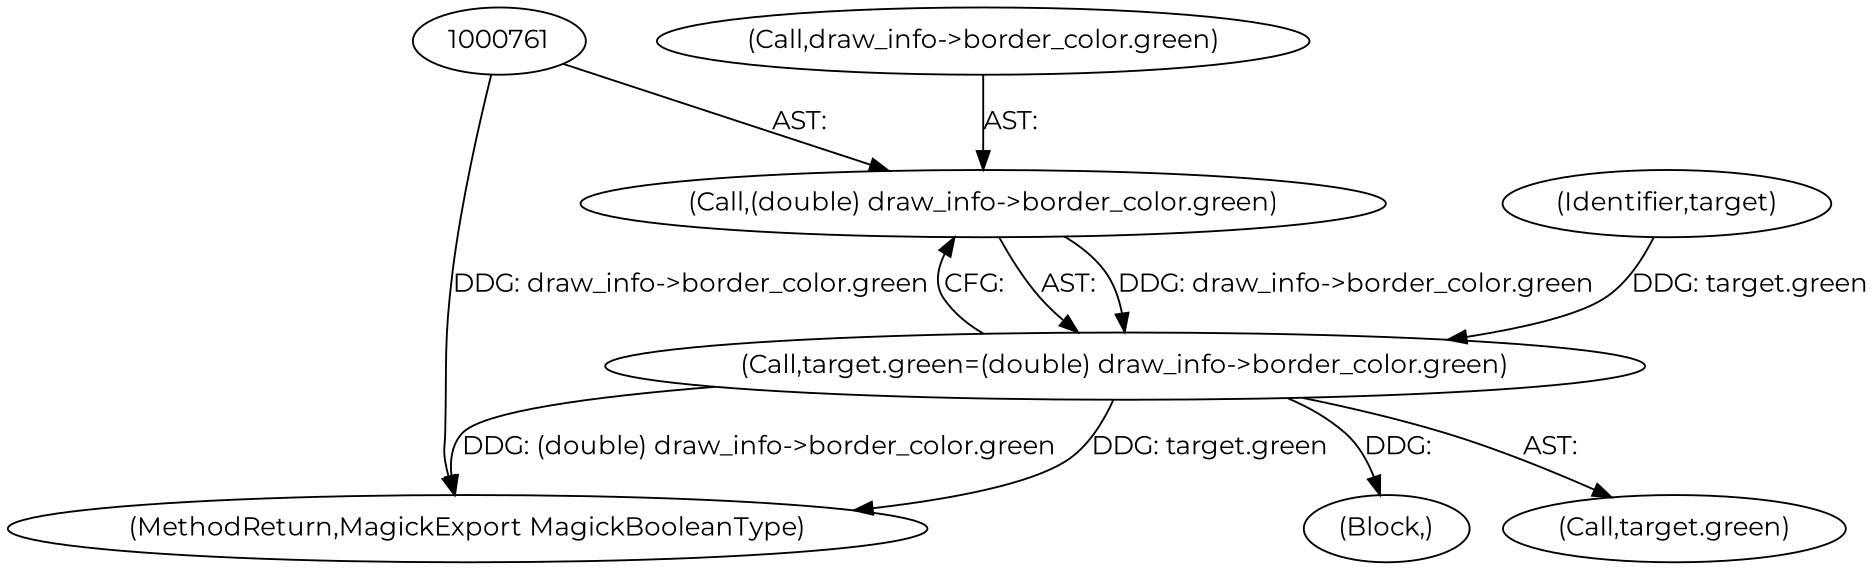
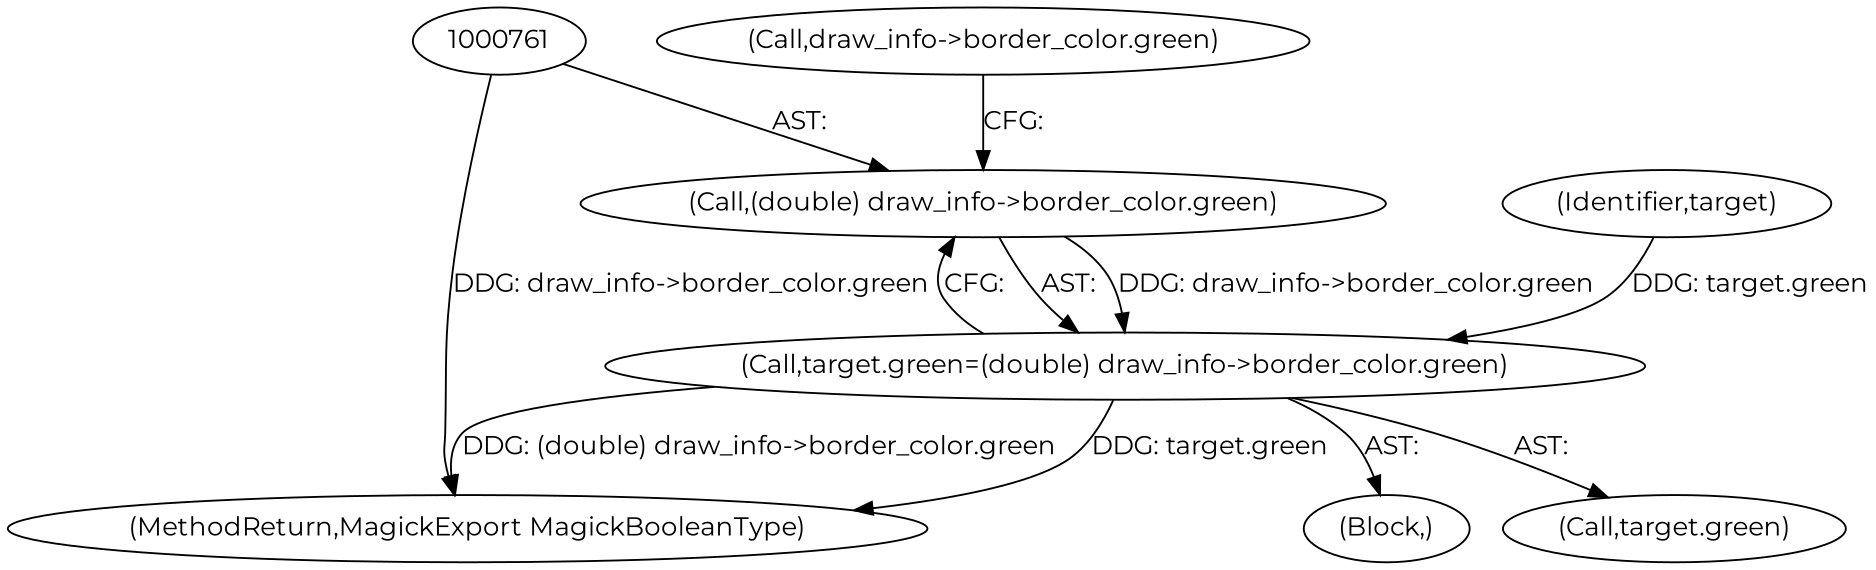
(1015, 122) -> (1018, 122)
(1402, 447) -> (1396, 447)
